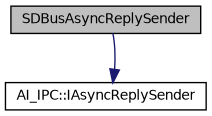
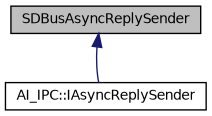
(115, 51) -> (97, 65)
